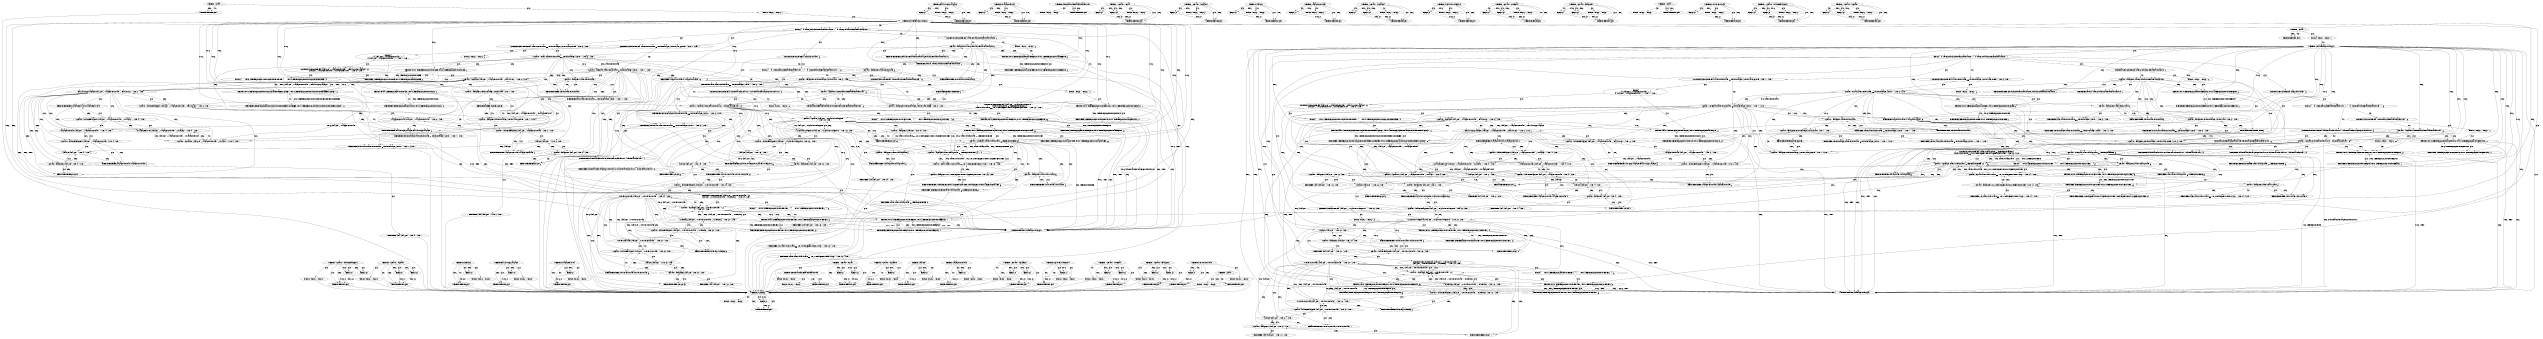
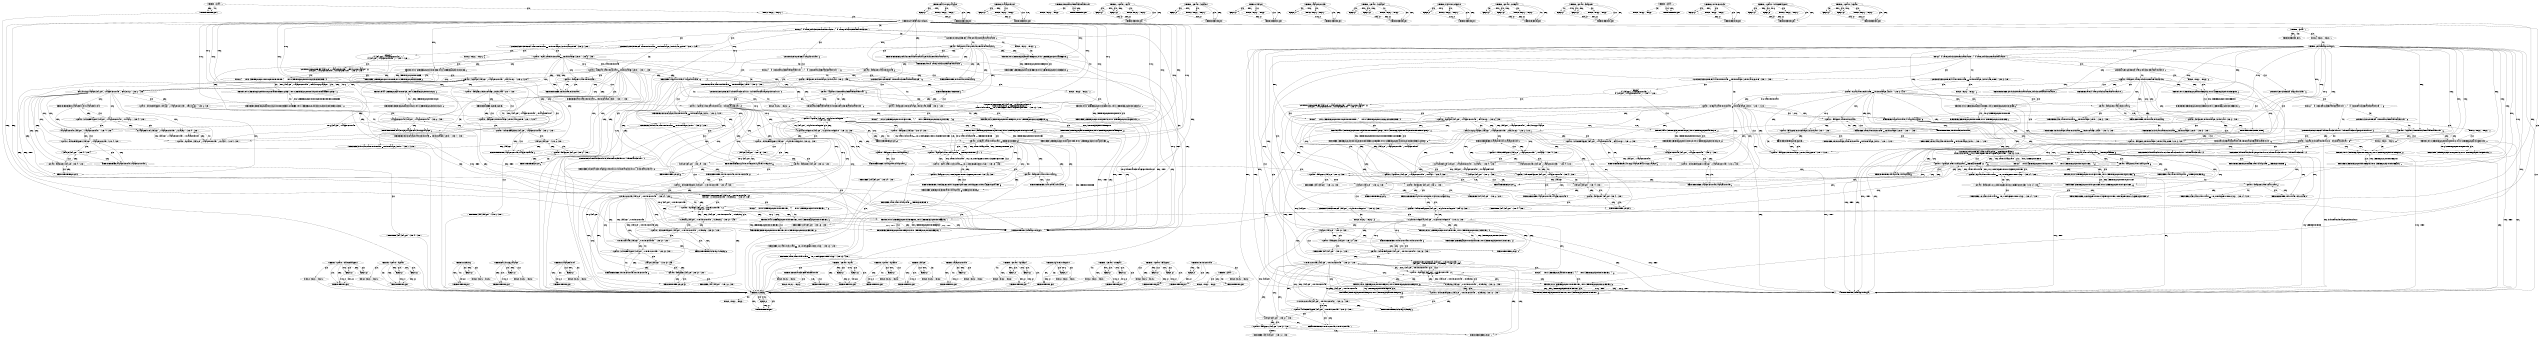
(871, 146) -> none
(1347, 180) -> (1074, 166)
(1273, 331) -> (1273, 331)
